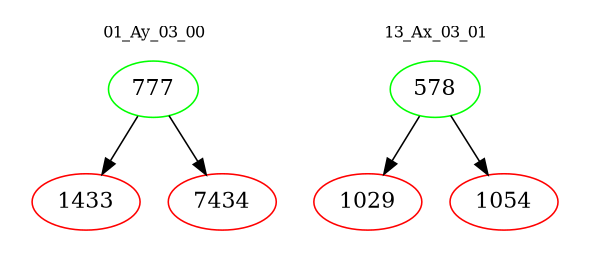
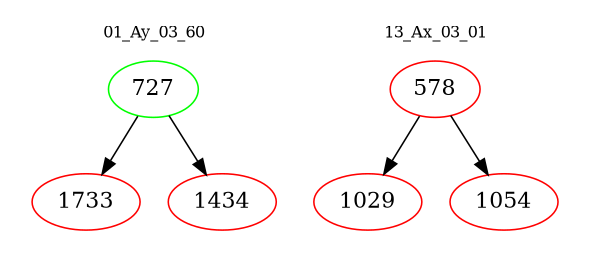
(154, 34) -> (154, 34)
(153, 89) -> (153, 89)
(435, 89) -> (435, 89)
(86, 202) -> (86, 202)
(222, 202) -> (222, 202)
